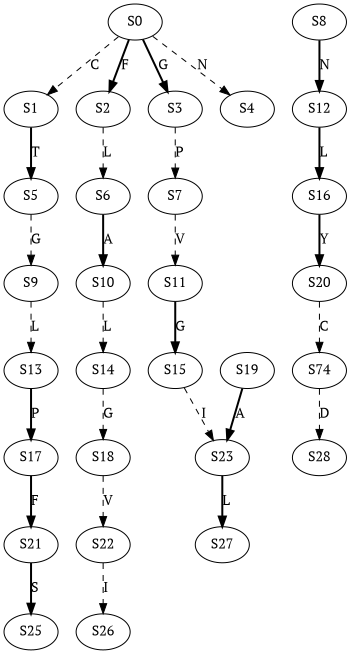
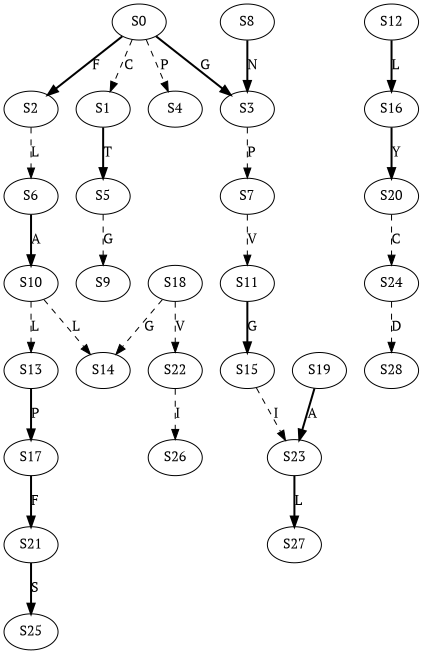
(319, 61) -> (247, 61)
(203, 66) -> (165, 66)
(31, 322) -> (31, 322)
(319, 371) -> (392, 283)
(103, 409) -> (142, 323)
